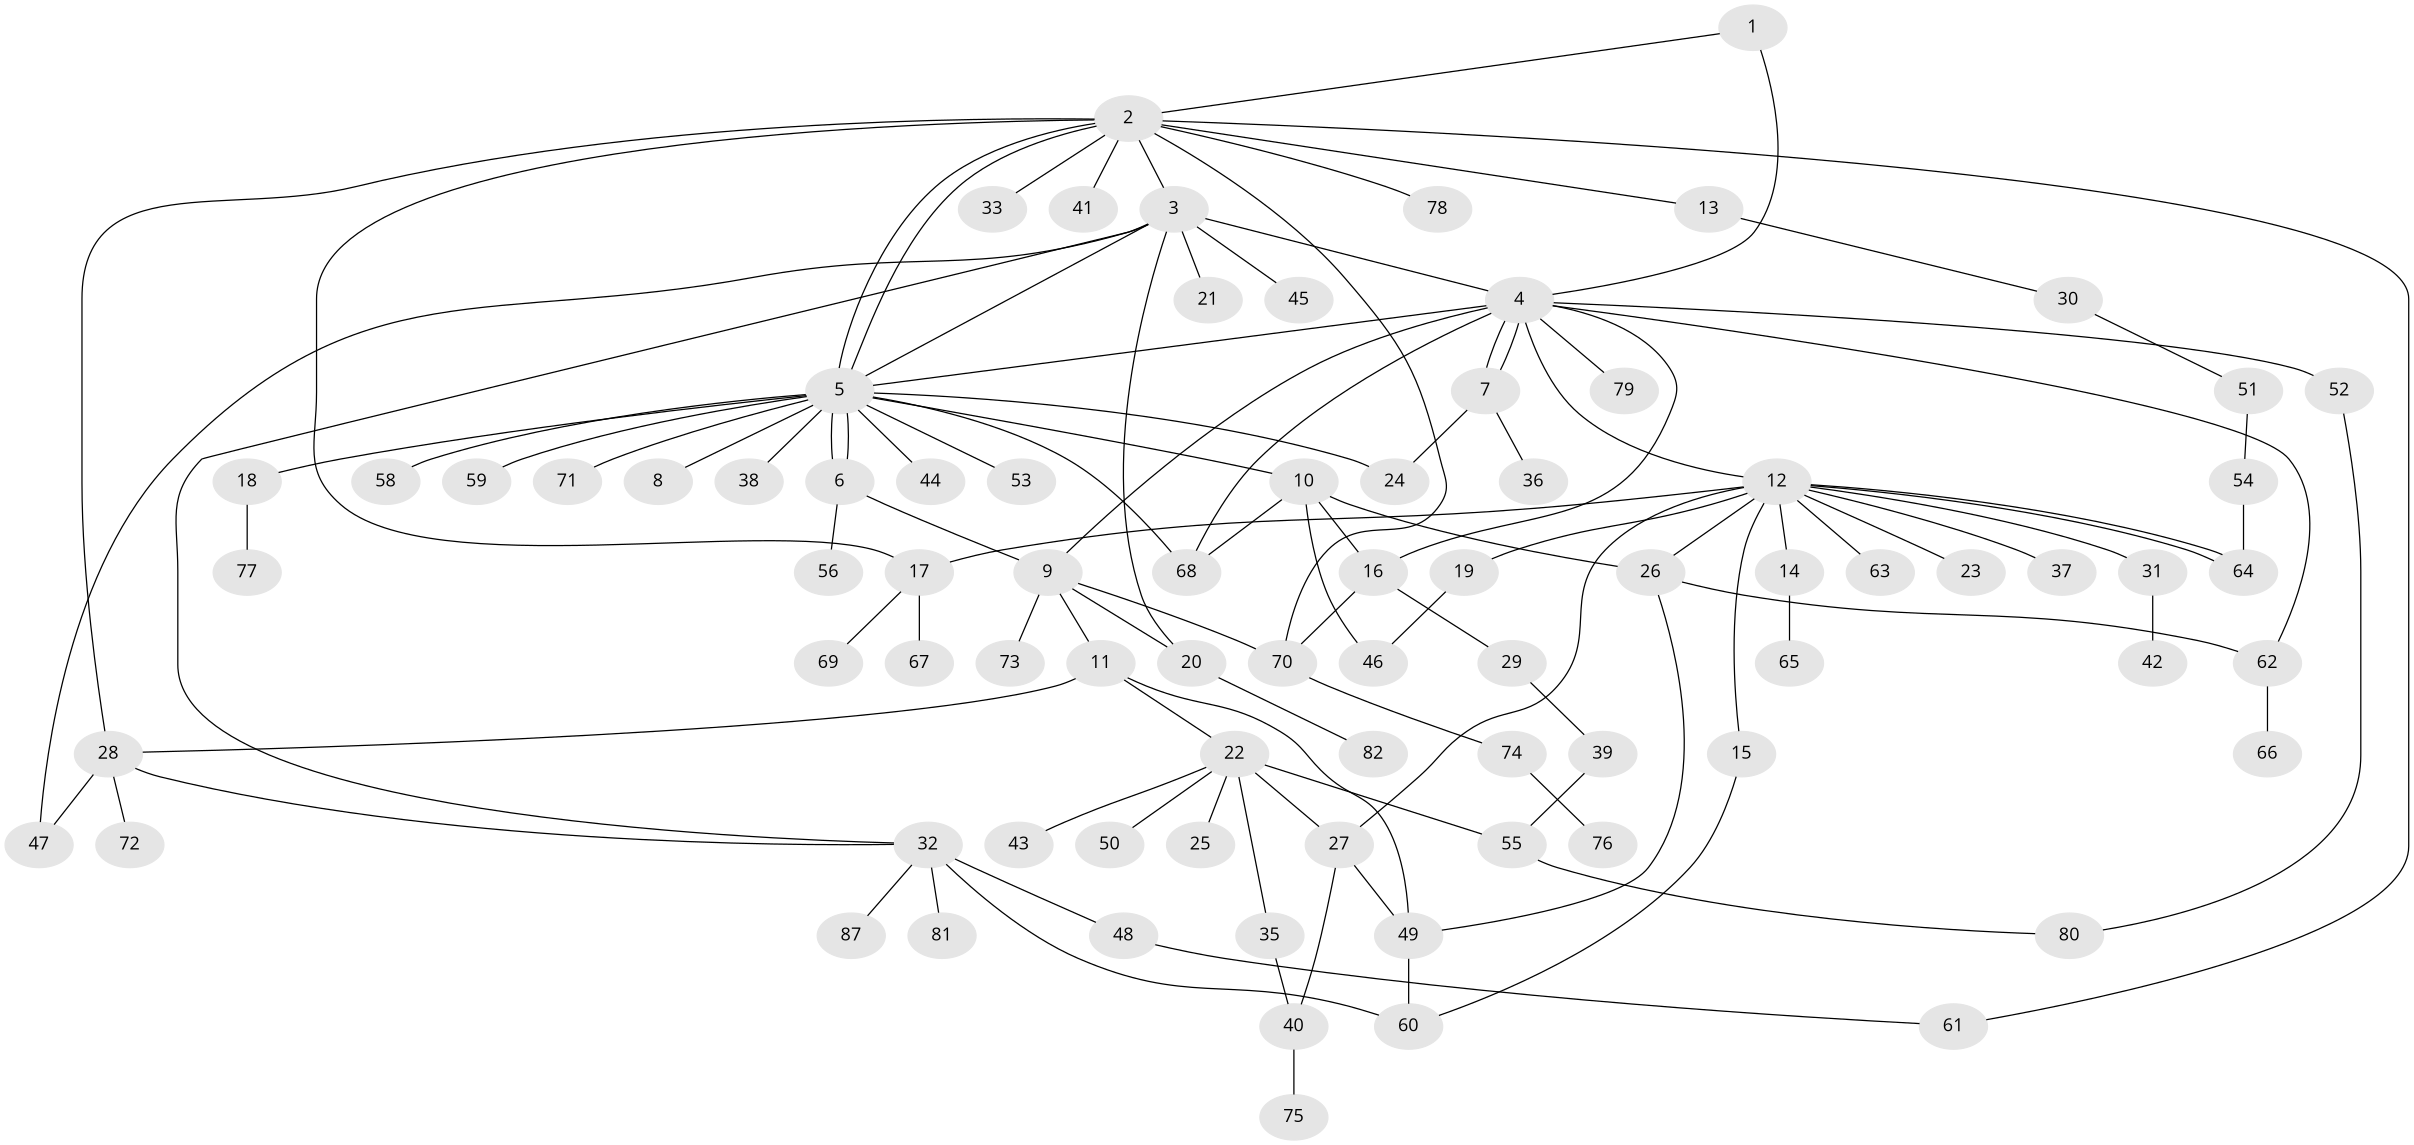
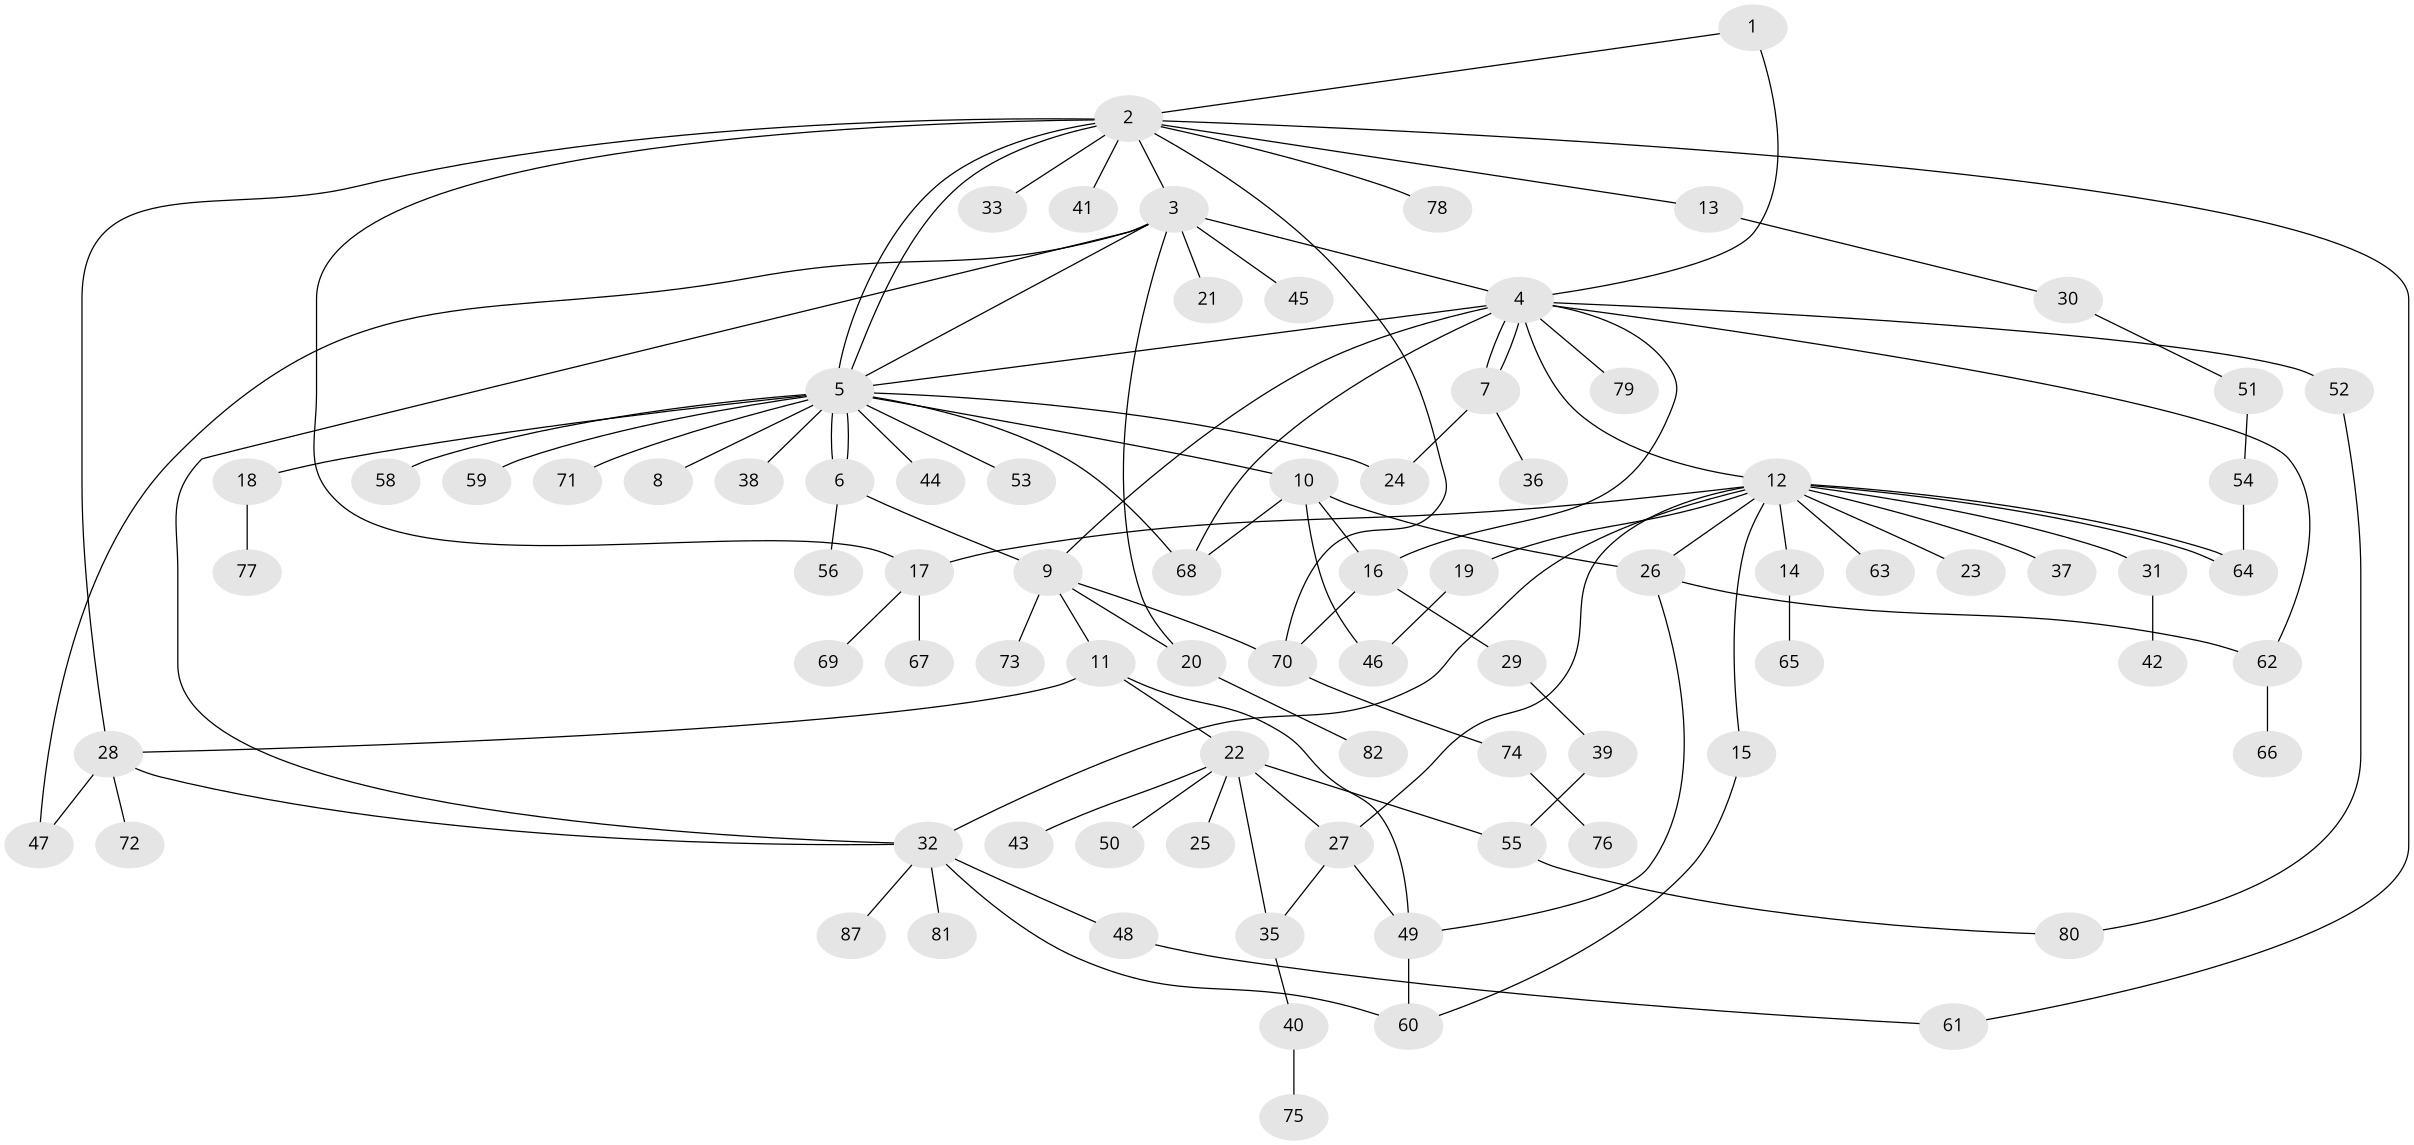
none -> (1392, 698)
(1321, 937) -> (1305, 890)
